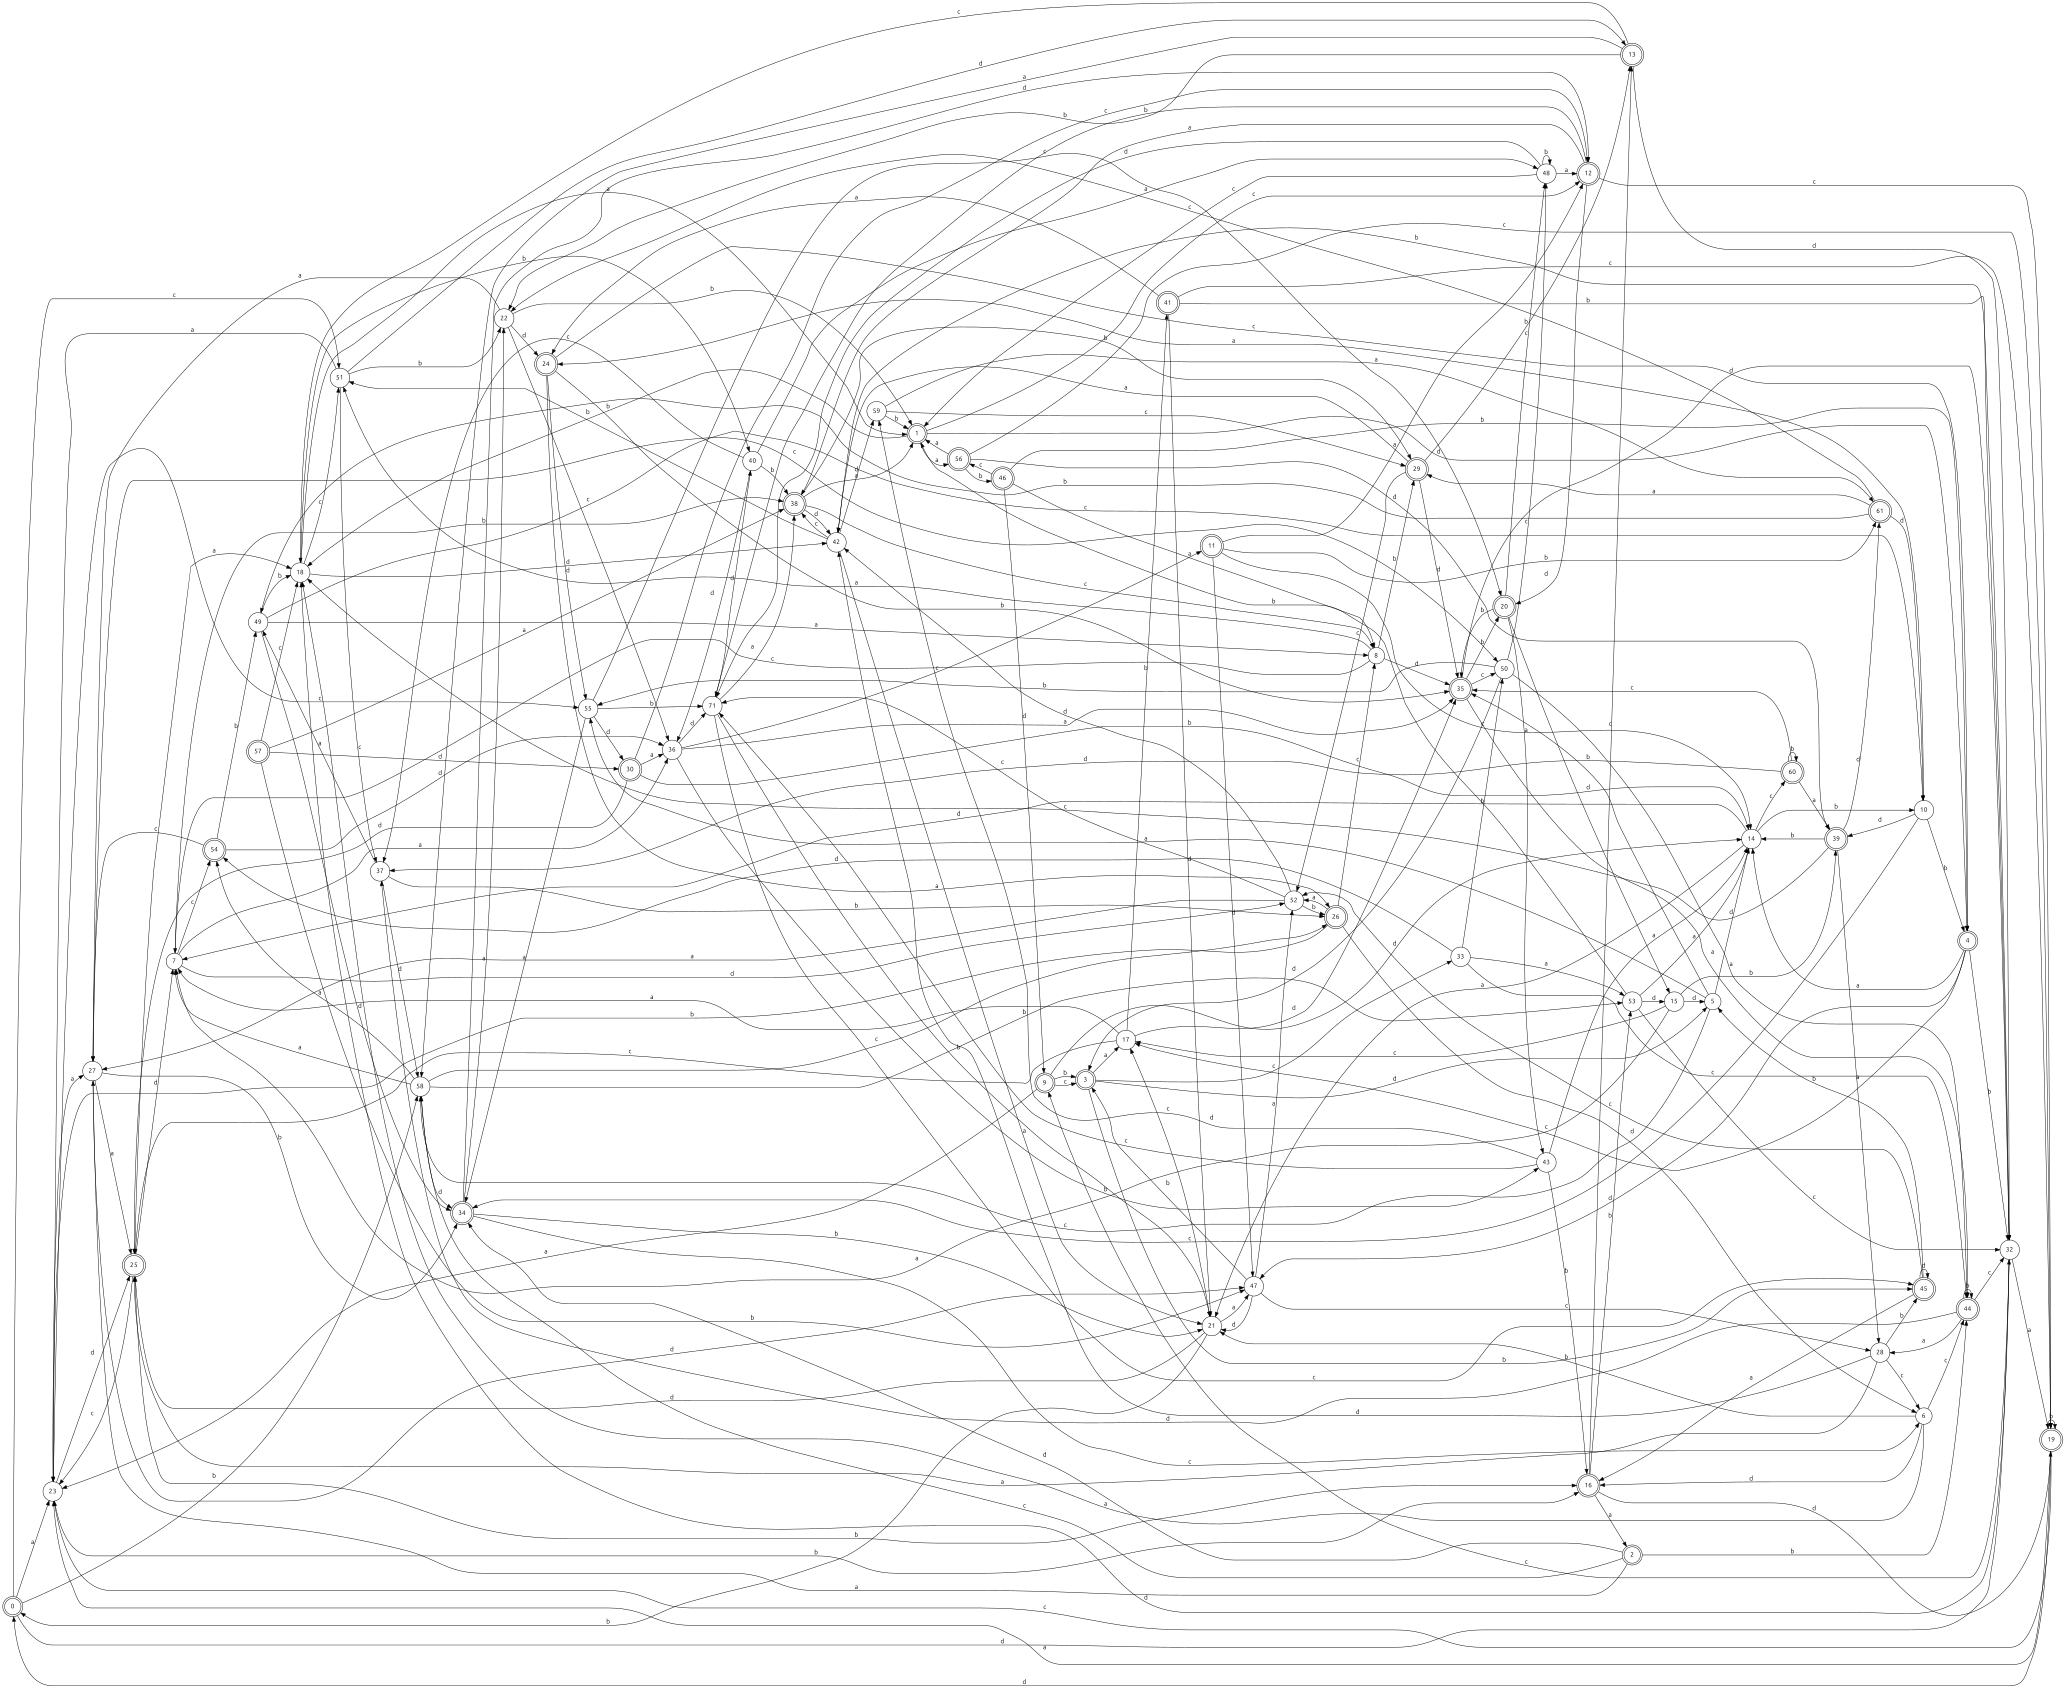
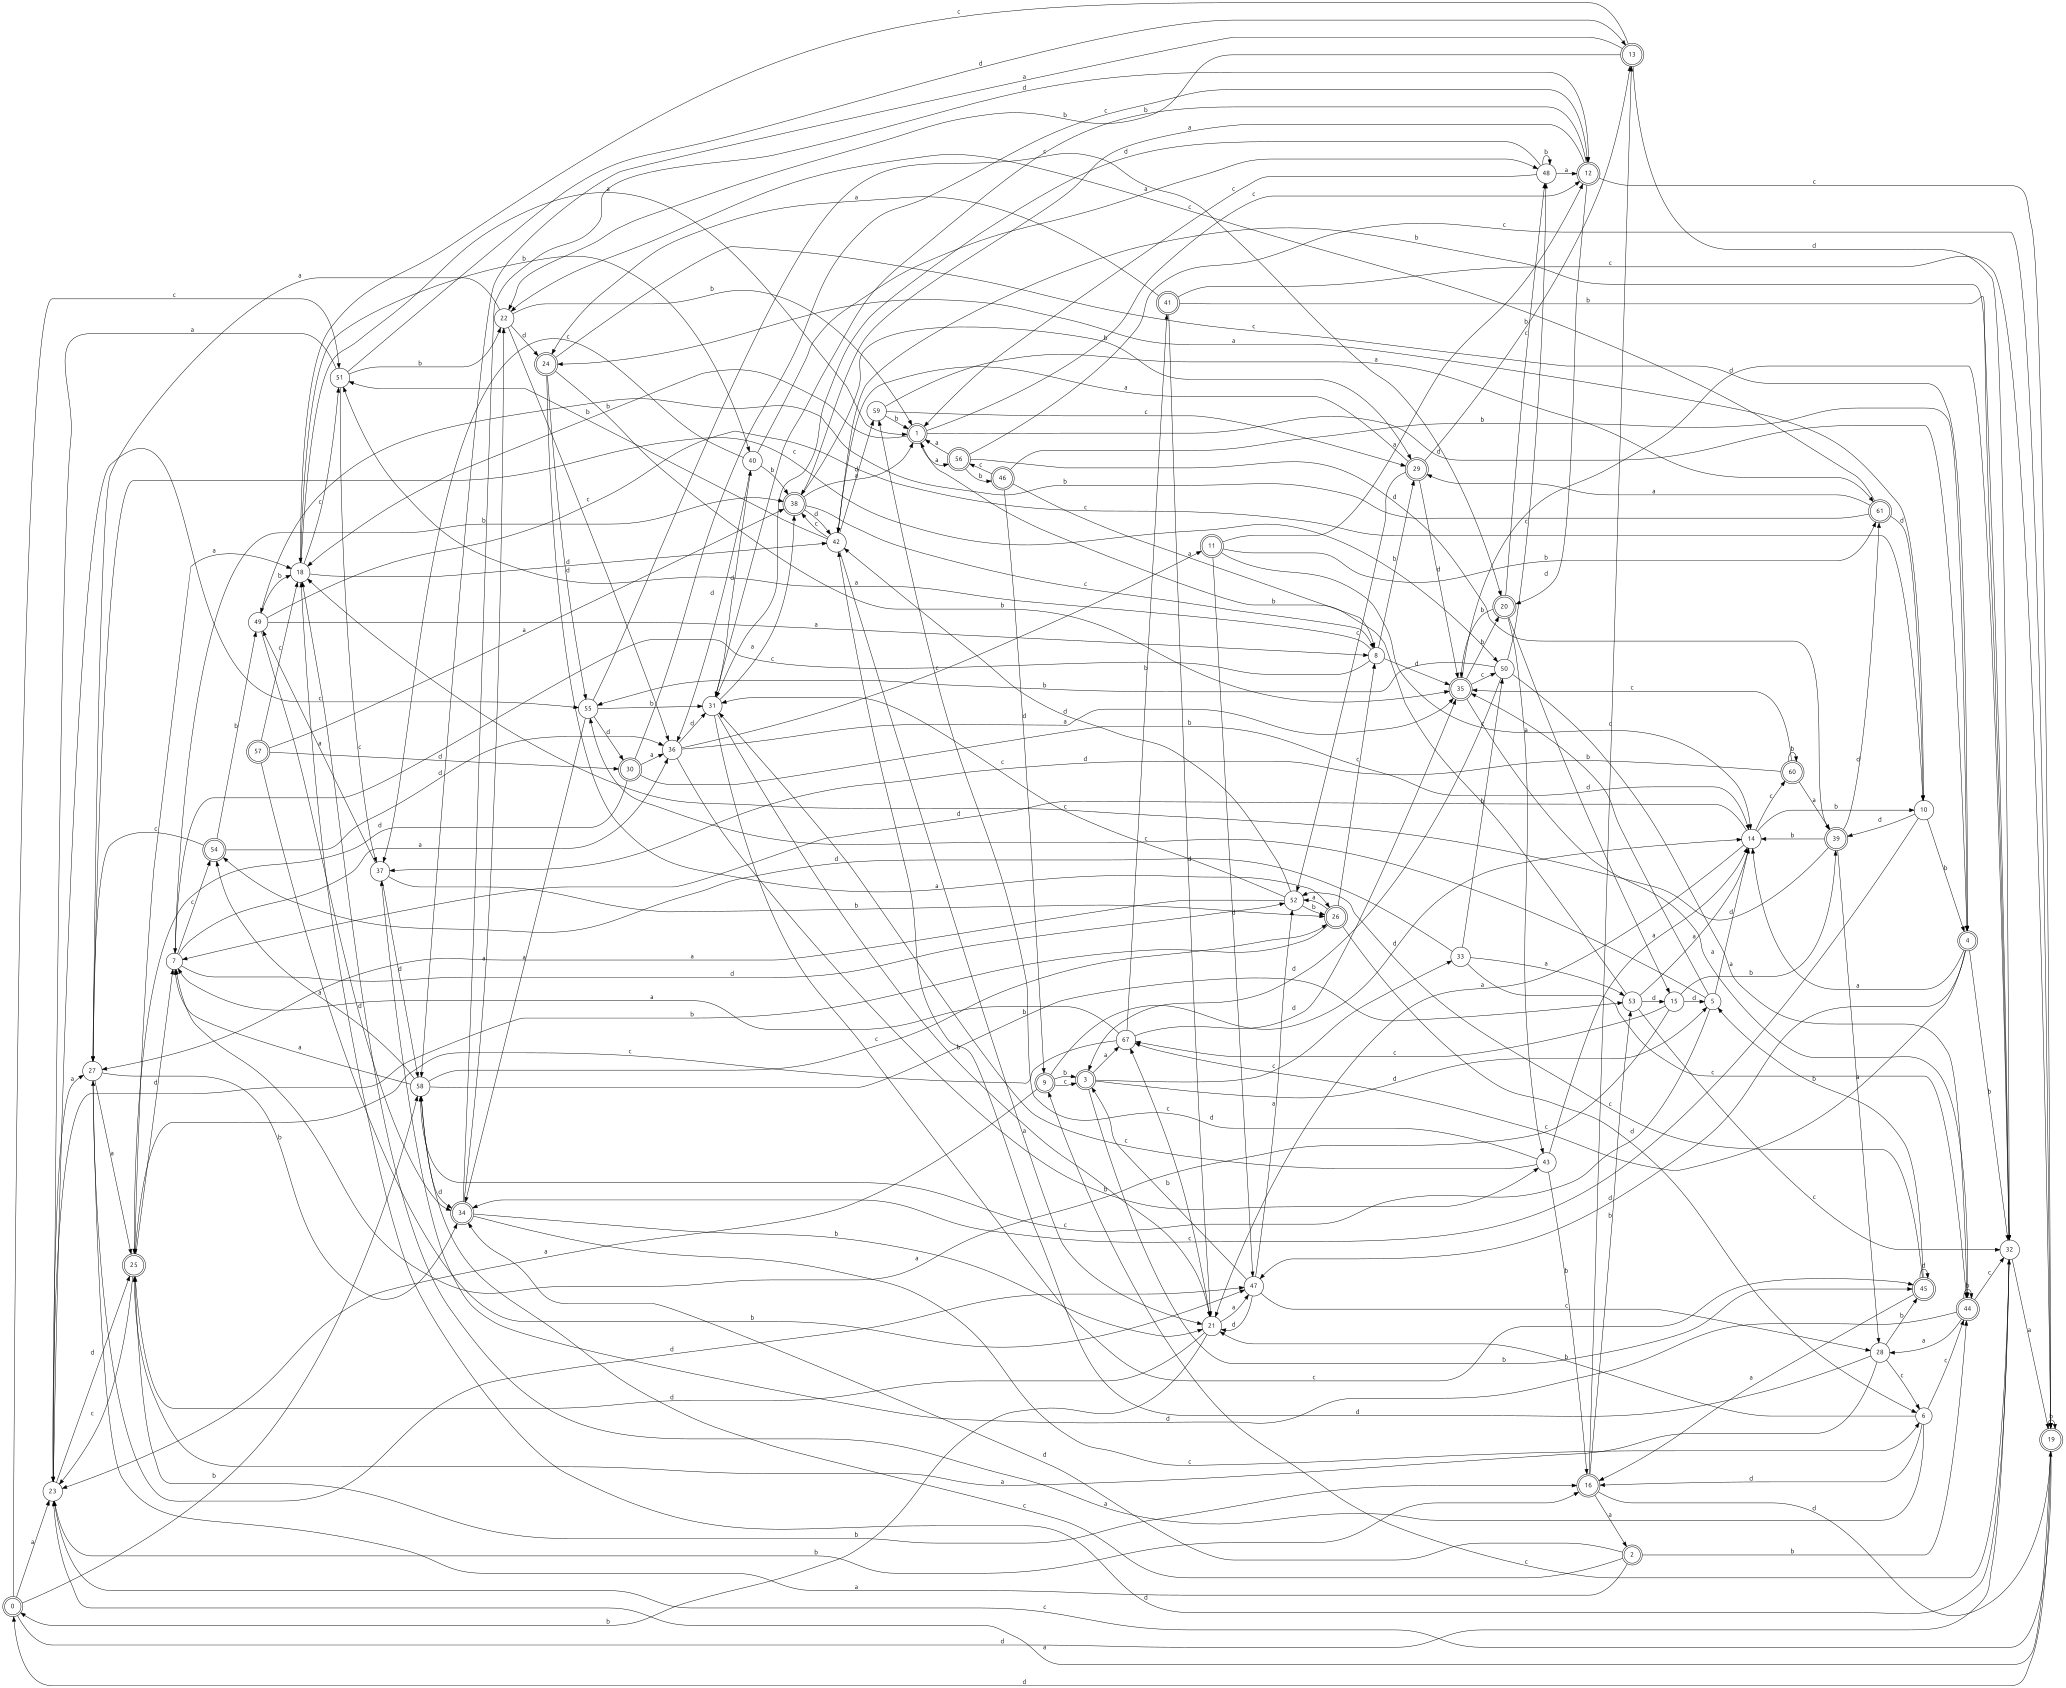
(712, 706) -> (712, 706)
(1146, 839) -> (1146, 839)
(1126, 1040) -> (1126, 1040)
